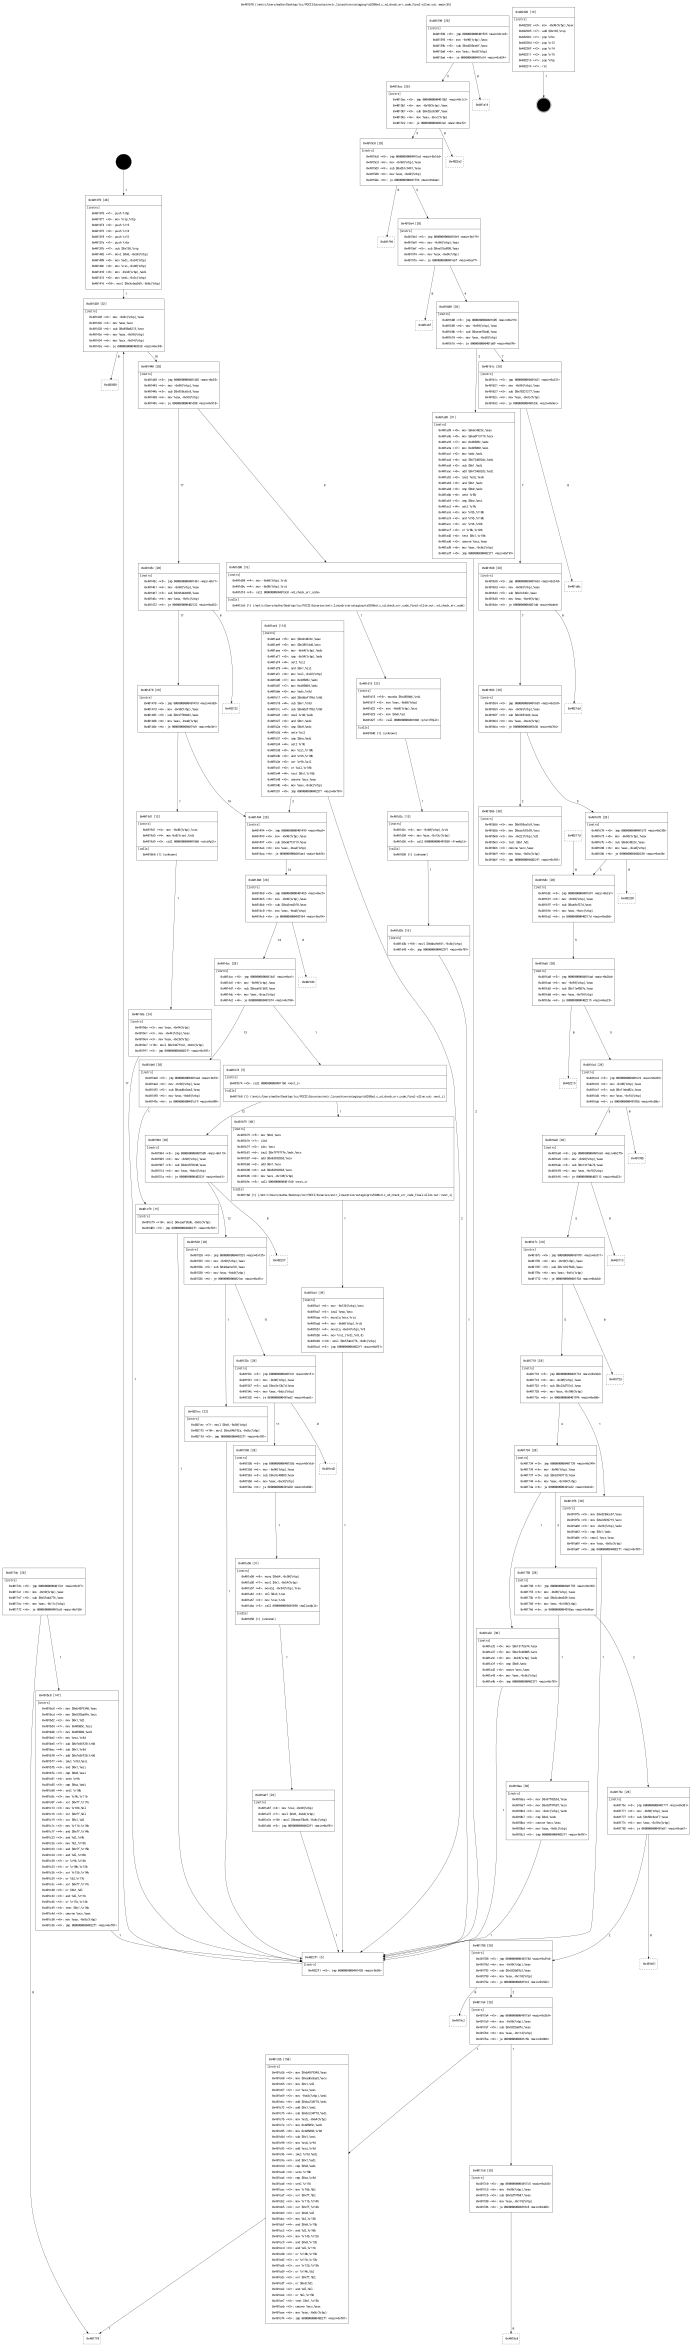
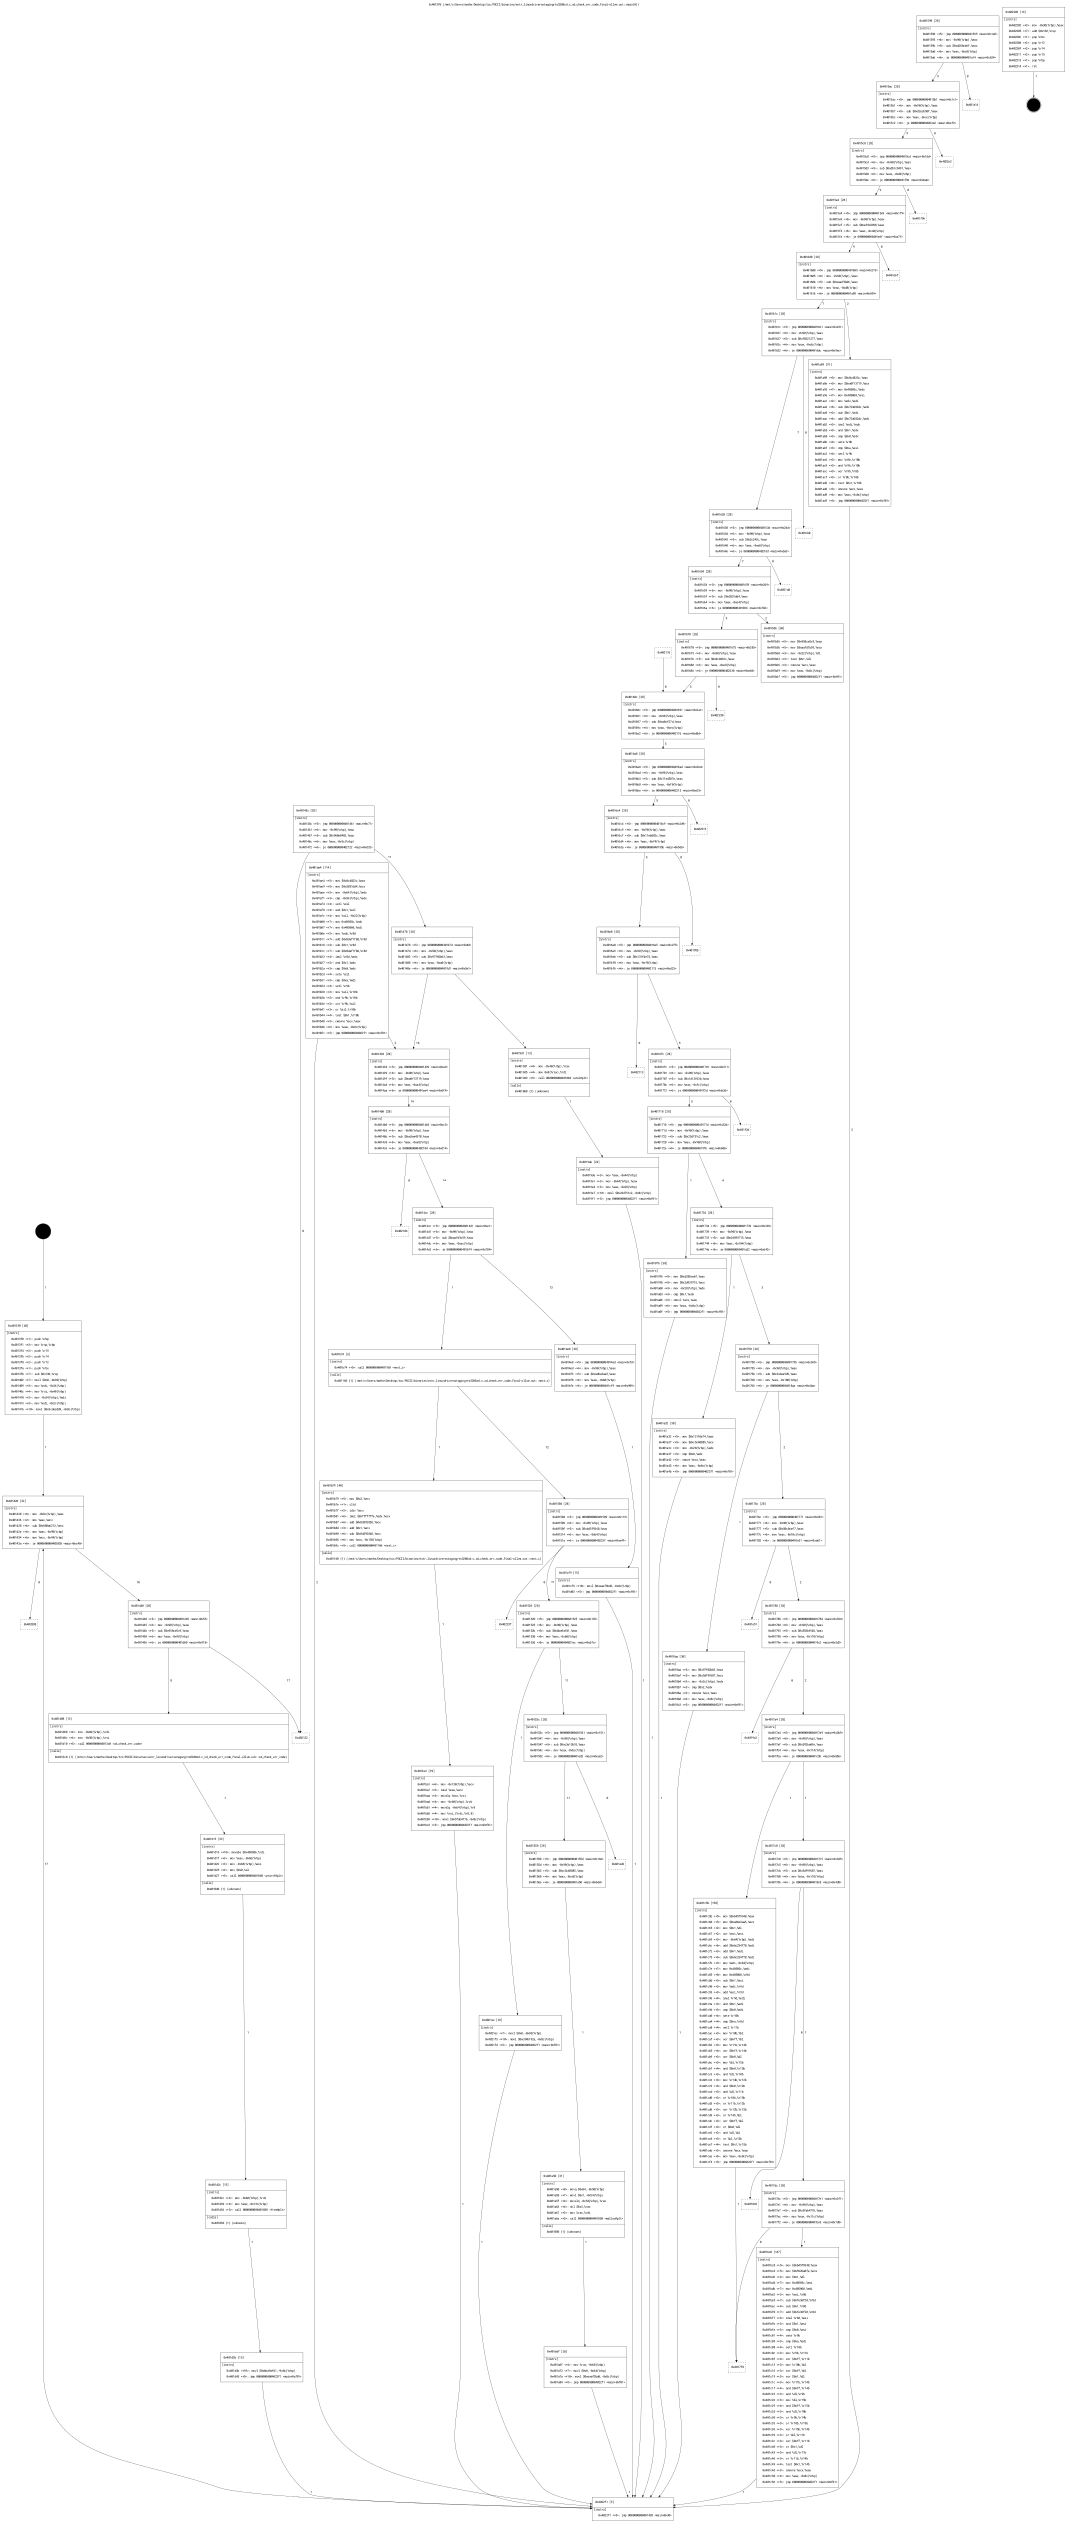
(179, 485) -> (260, 1683)
none -> (803, 2033)
